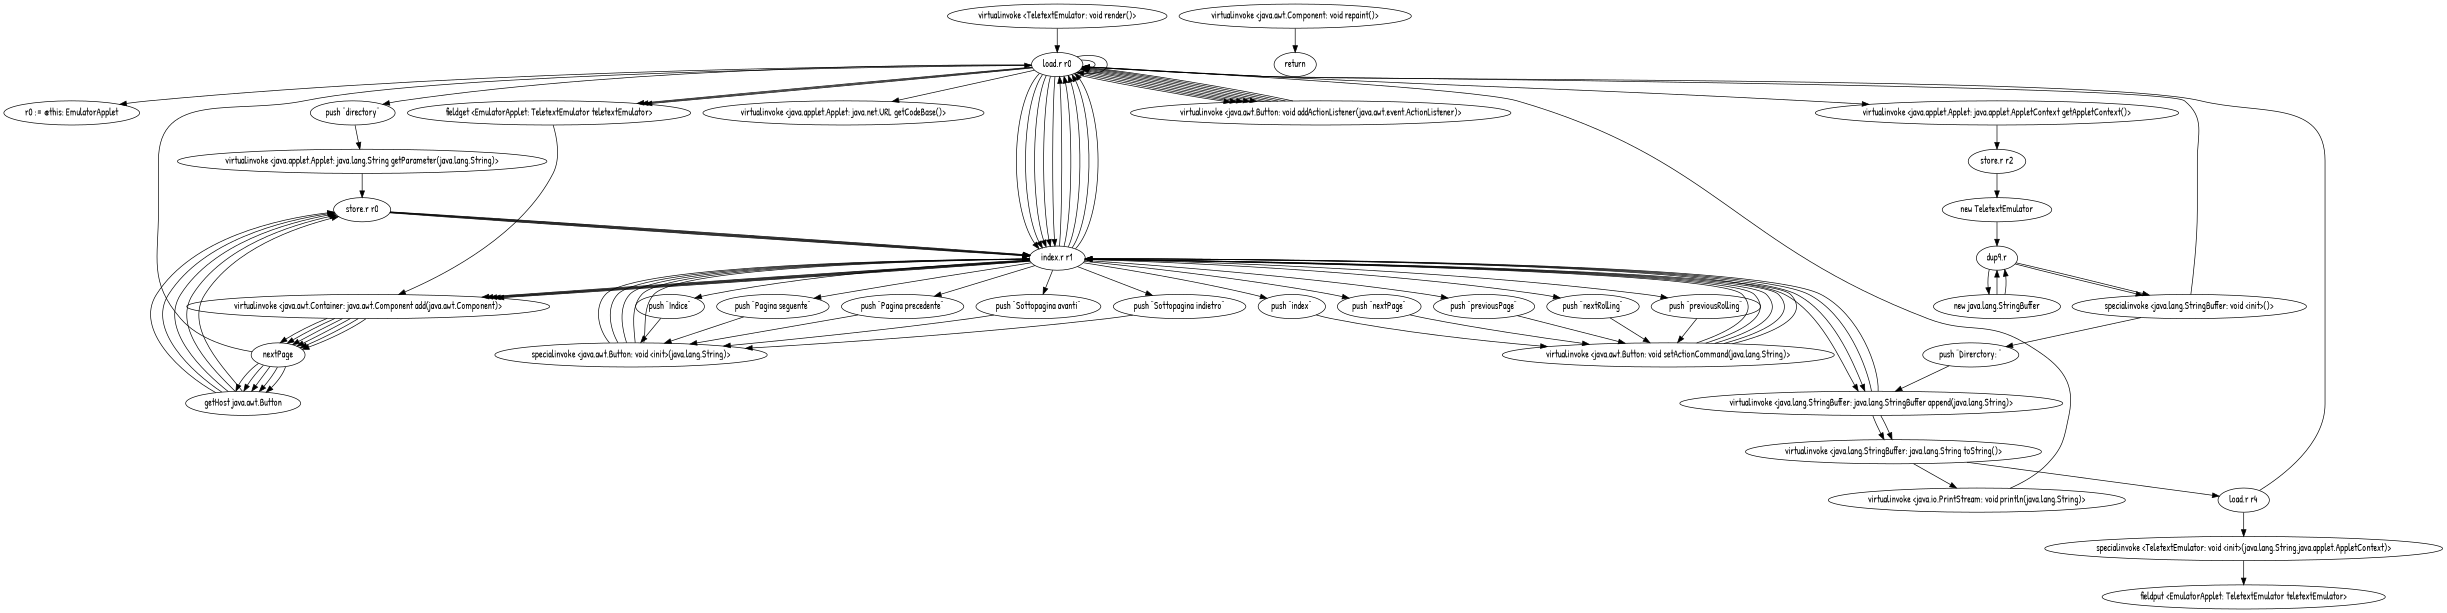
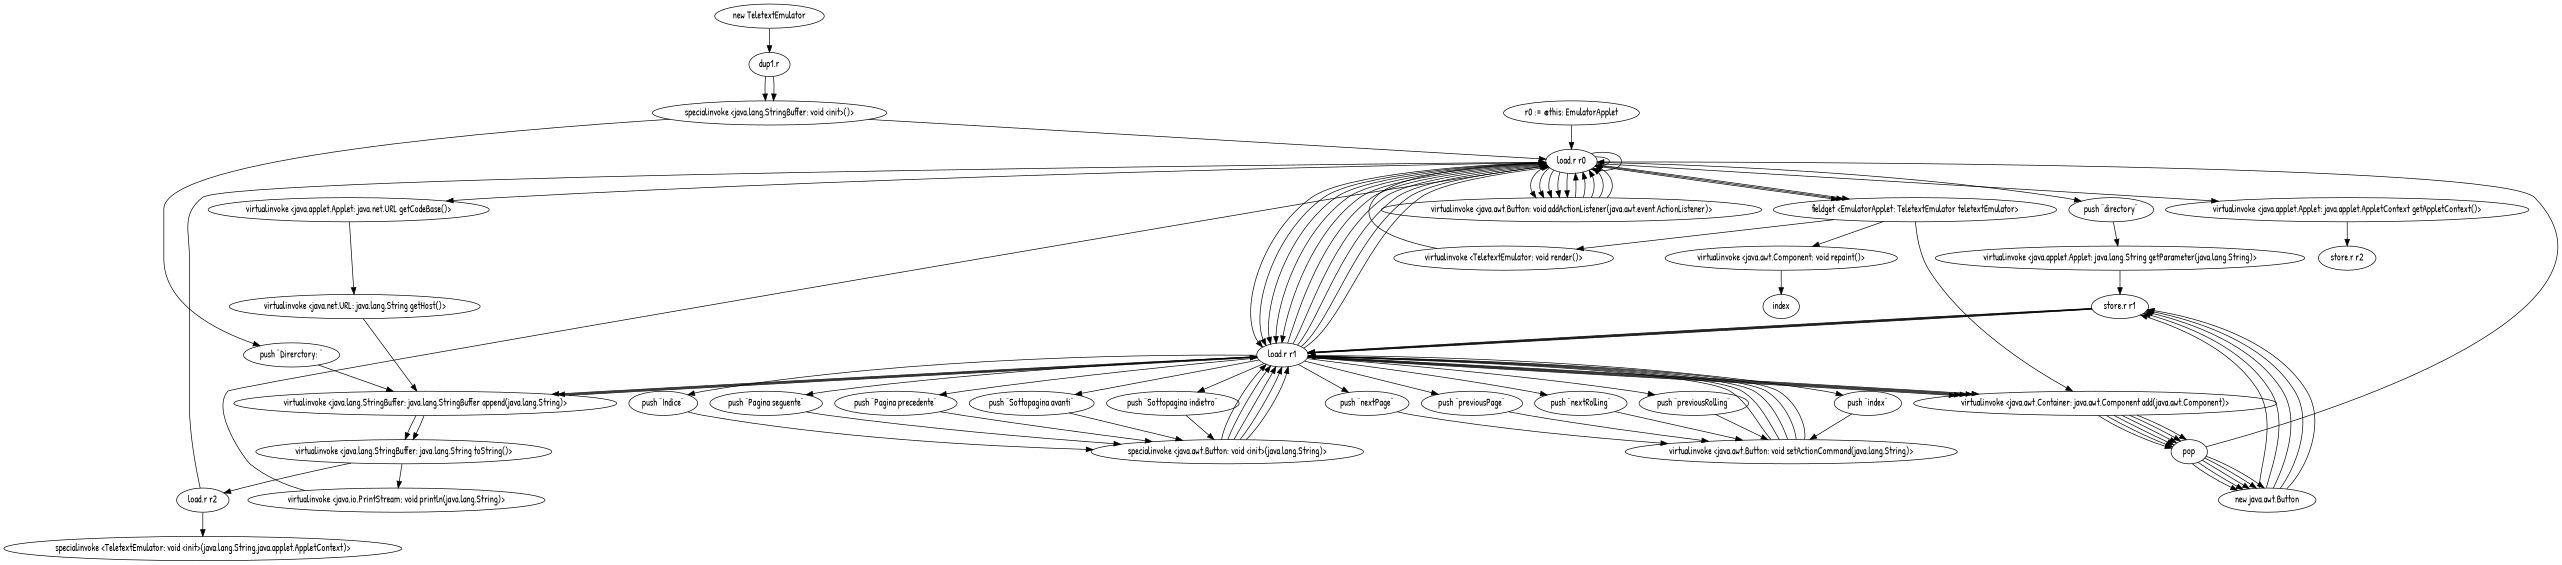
(1295, 65) -> (1781, 307)
(443, 80) -> (1571, 134)
(1997, 182) -> none
(362, 210) -> (2120, 307)
none -> (1851, 233)
none -> (1709, 234)
(1057, 258) -> (1282, 355)
(1997, 258) -> (769, 65)
none -> (355, 307)
(1997, 307) -> none
(278, 355) -> (2189, 452)
(243, 403) -> (2267, 500)
(2244, 500) -> (203, 500)
(2244, 597) -> none
